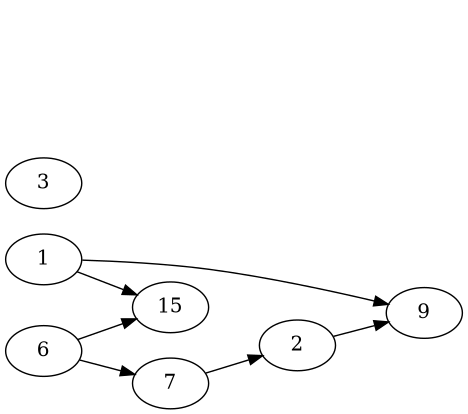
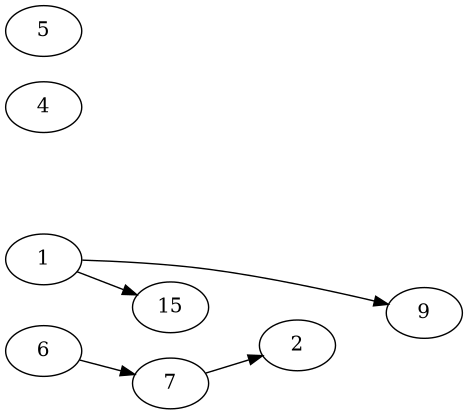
none -> (44, 31)
none -> (44, 107)
(44, 183) -> none
(354, 331) -> none
(100, 332) -> none
